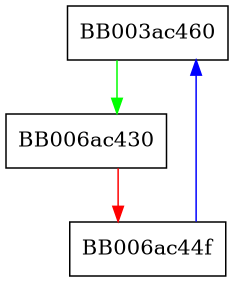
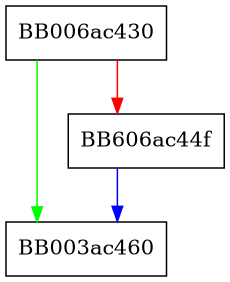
(117, 79) -> (37, 134)
(148, 249) -> (146, 141)
